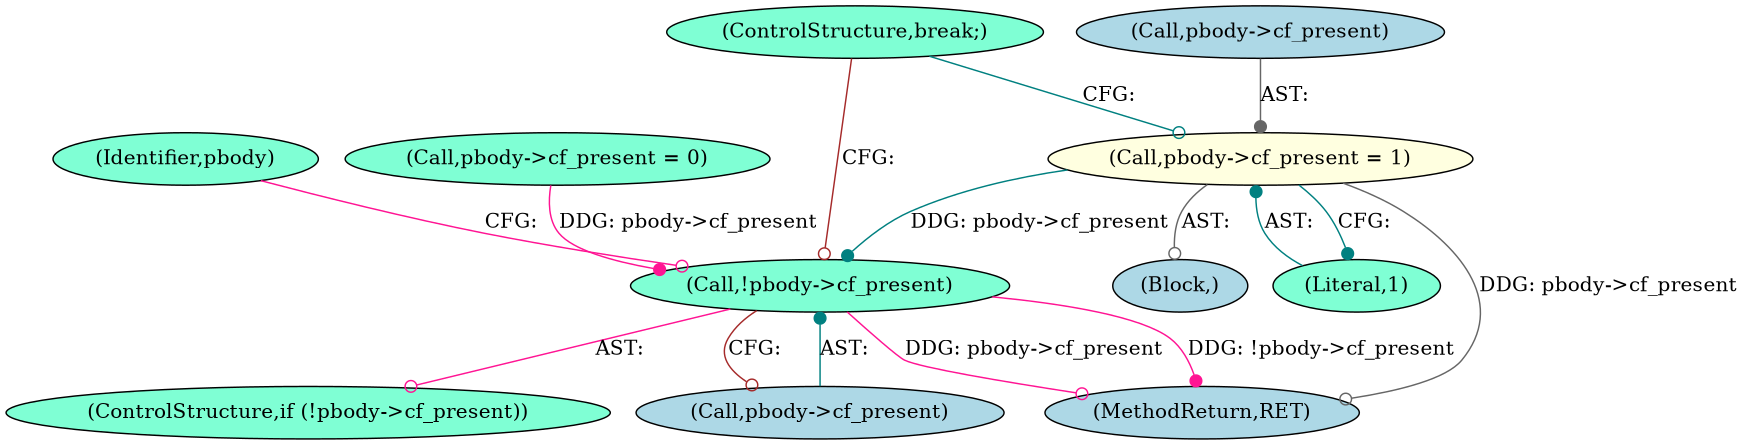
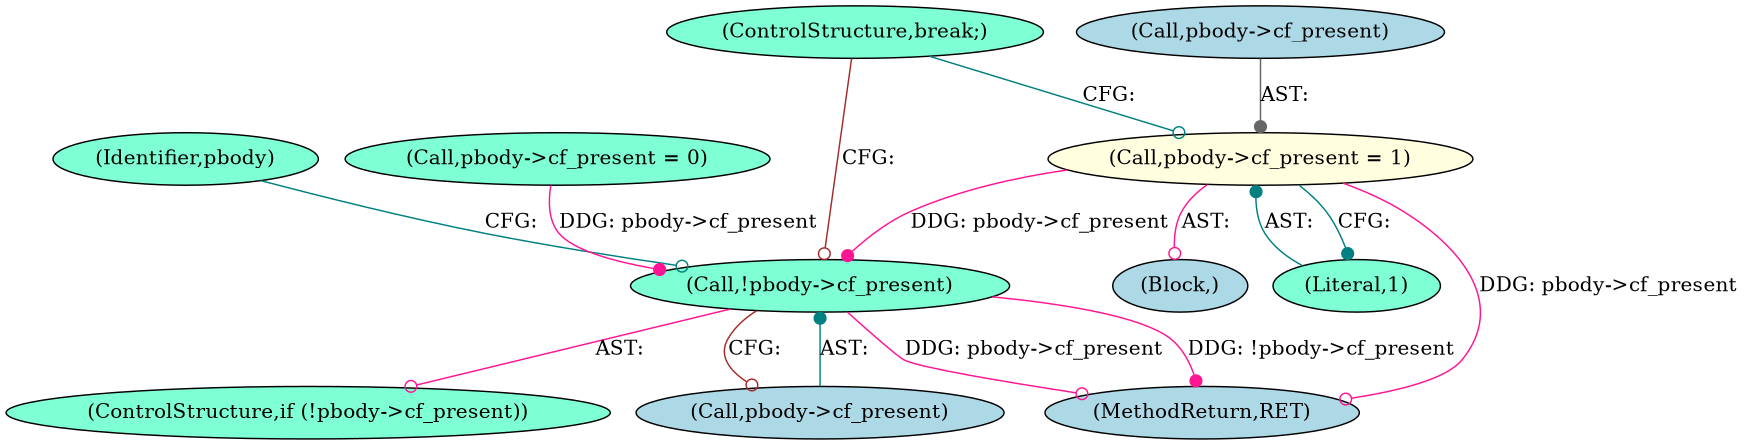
(954, 195) -> (954, 195)
(1182, 211) -> (1182, 211)
(467, 230) -> (467, 230)
(1479, 298) -> (1479, 298)
